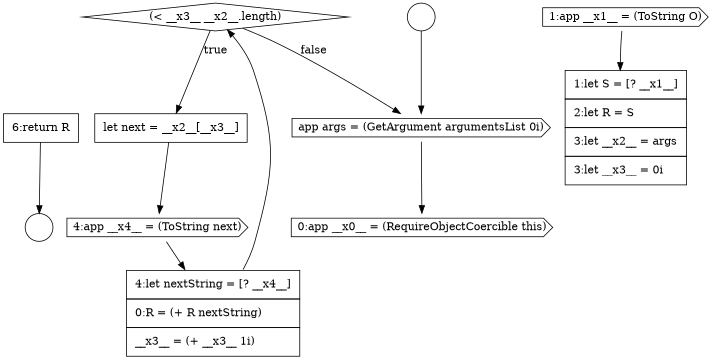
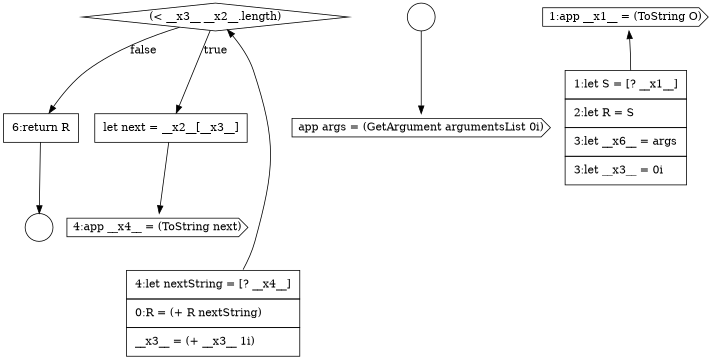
(621, 47) -> (630, 54)
(320, 66) -> (109, 56)
(625, 142) -> (625, 142)
(422, 227) -> none
(173, 252) -> none
